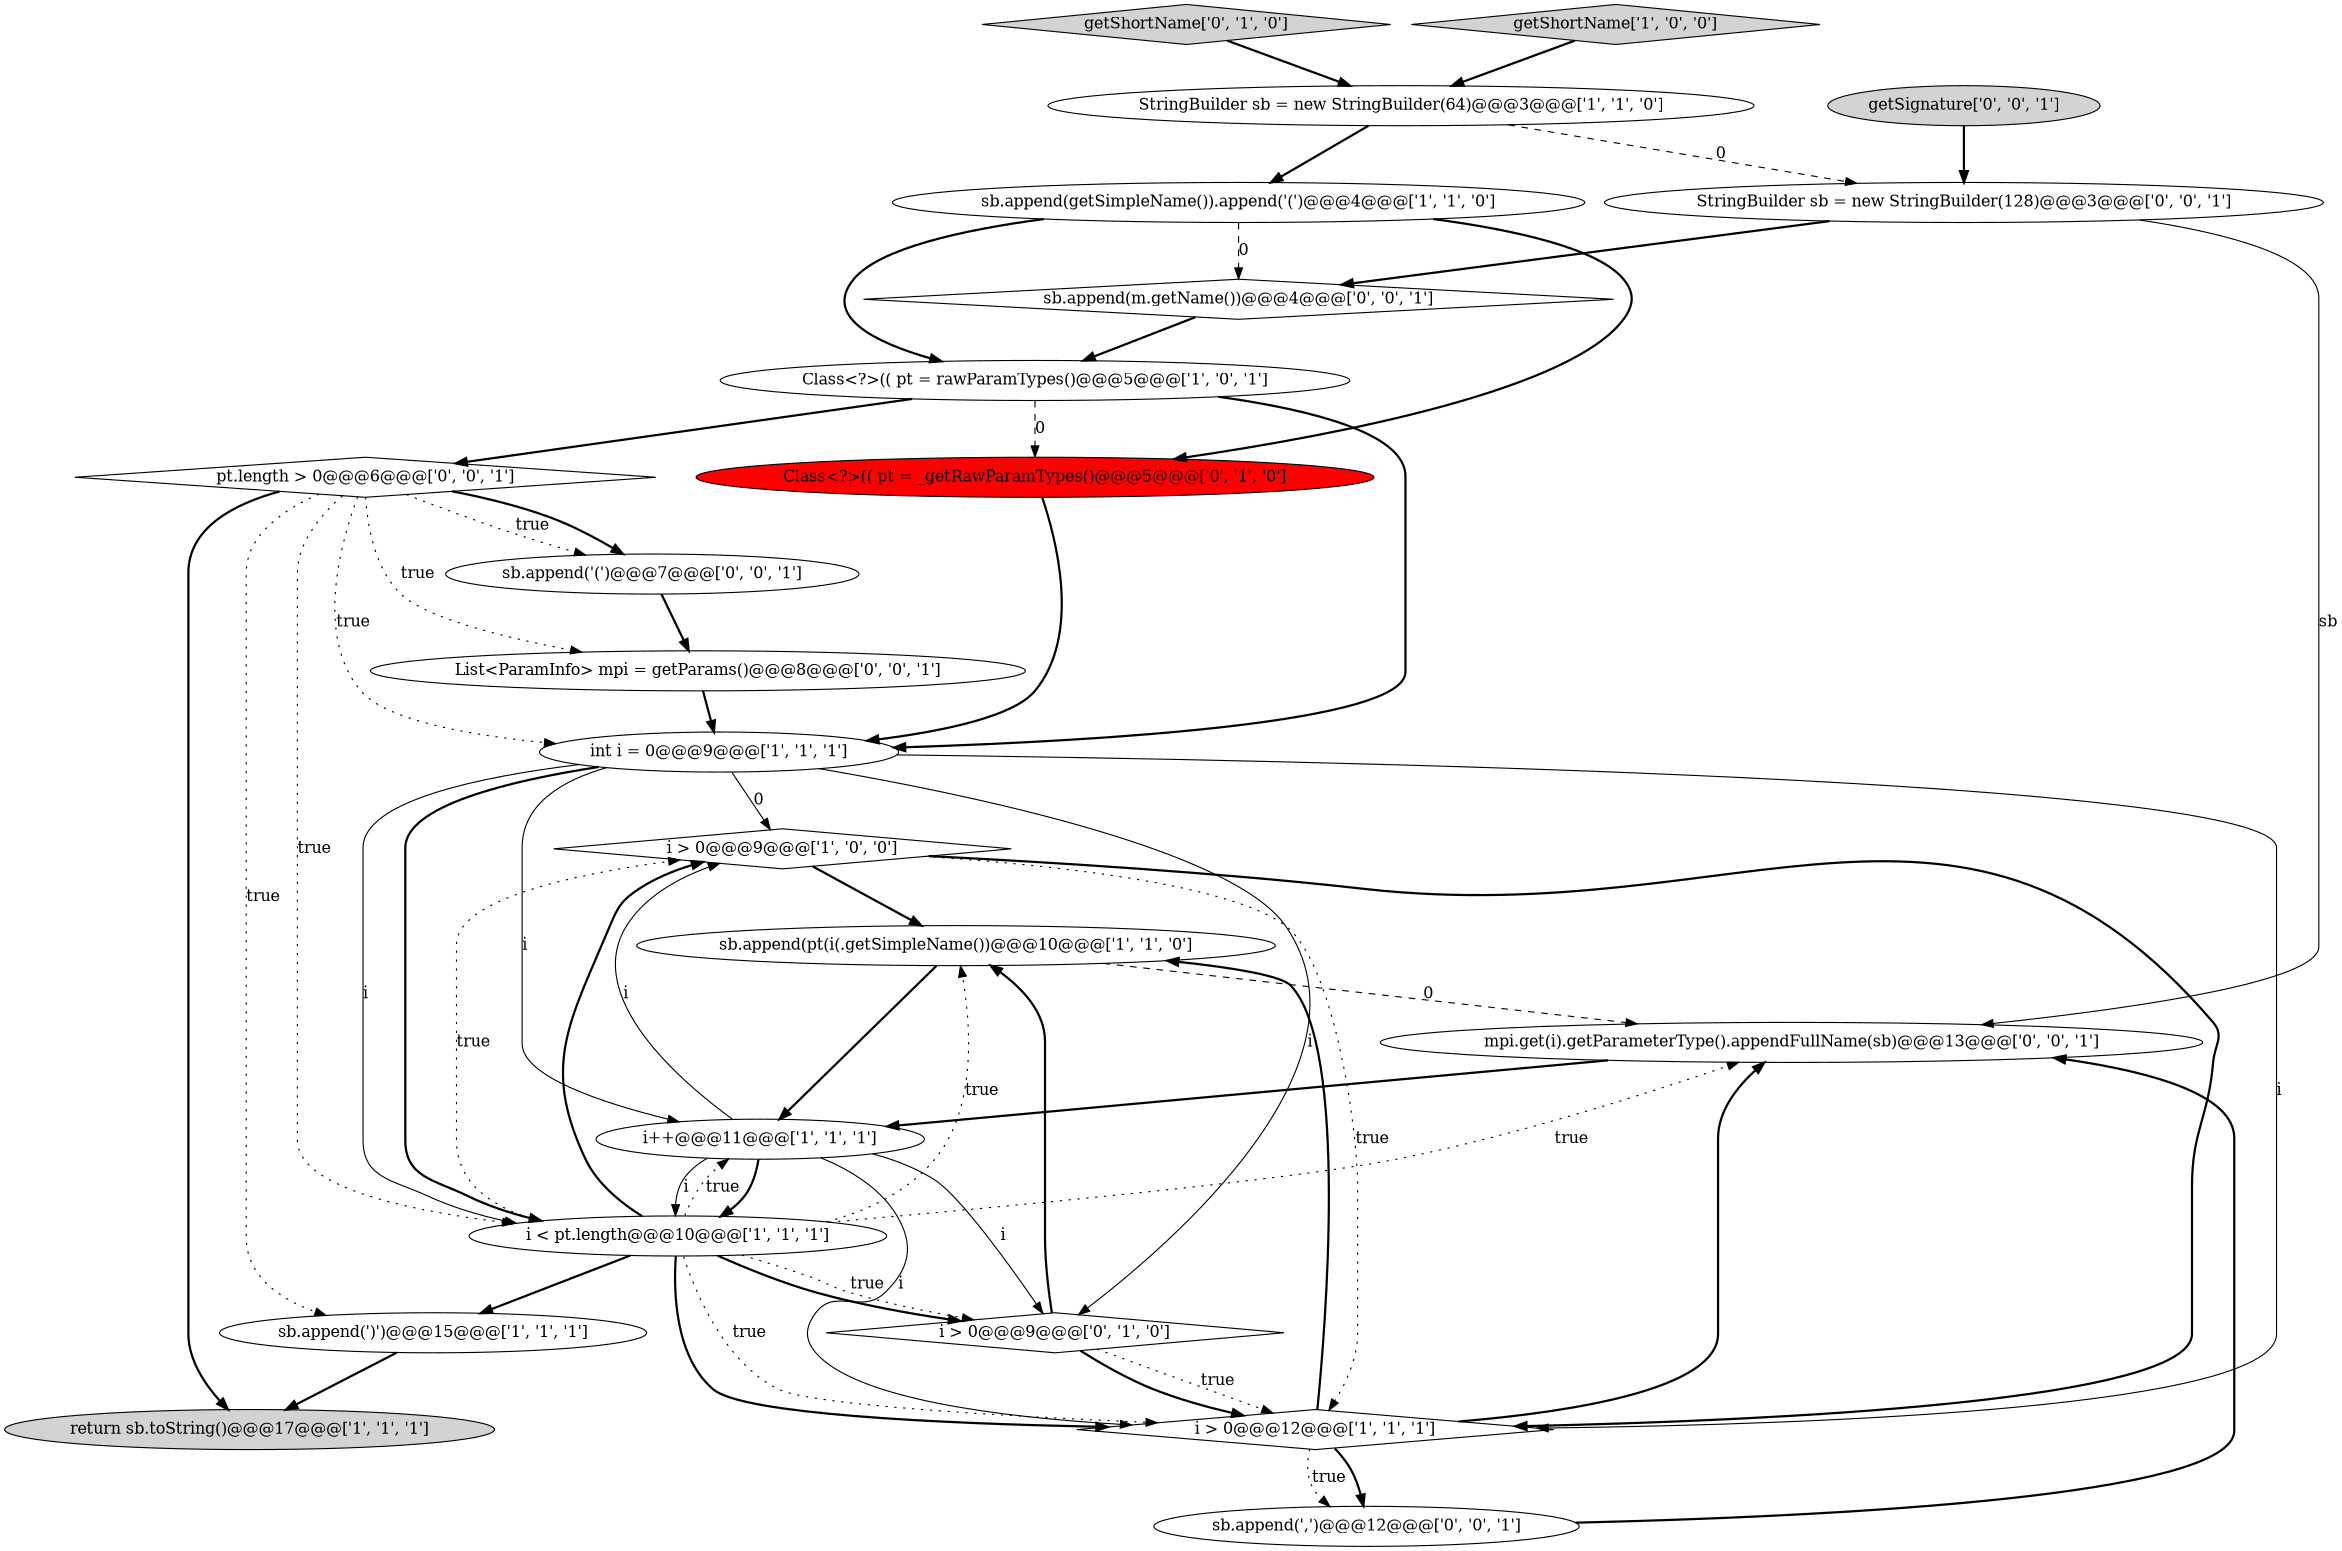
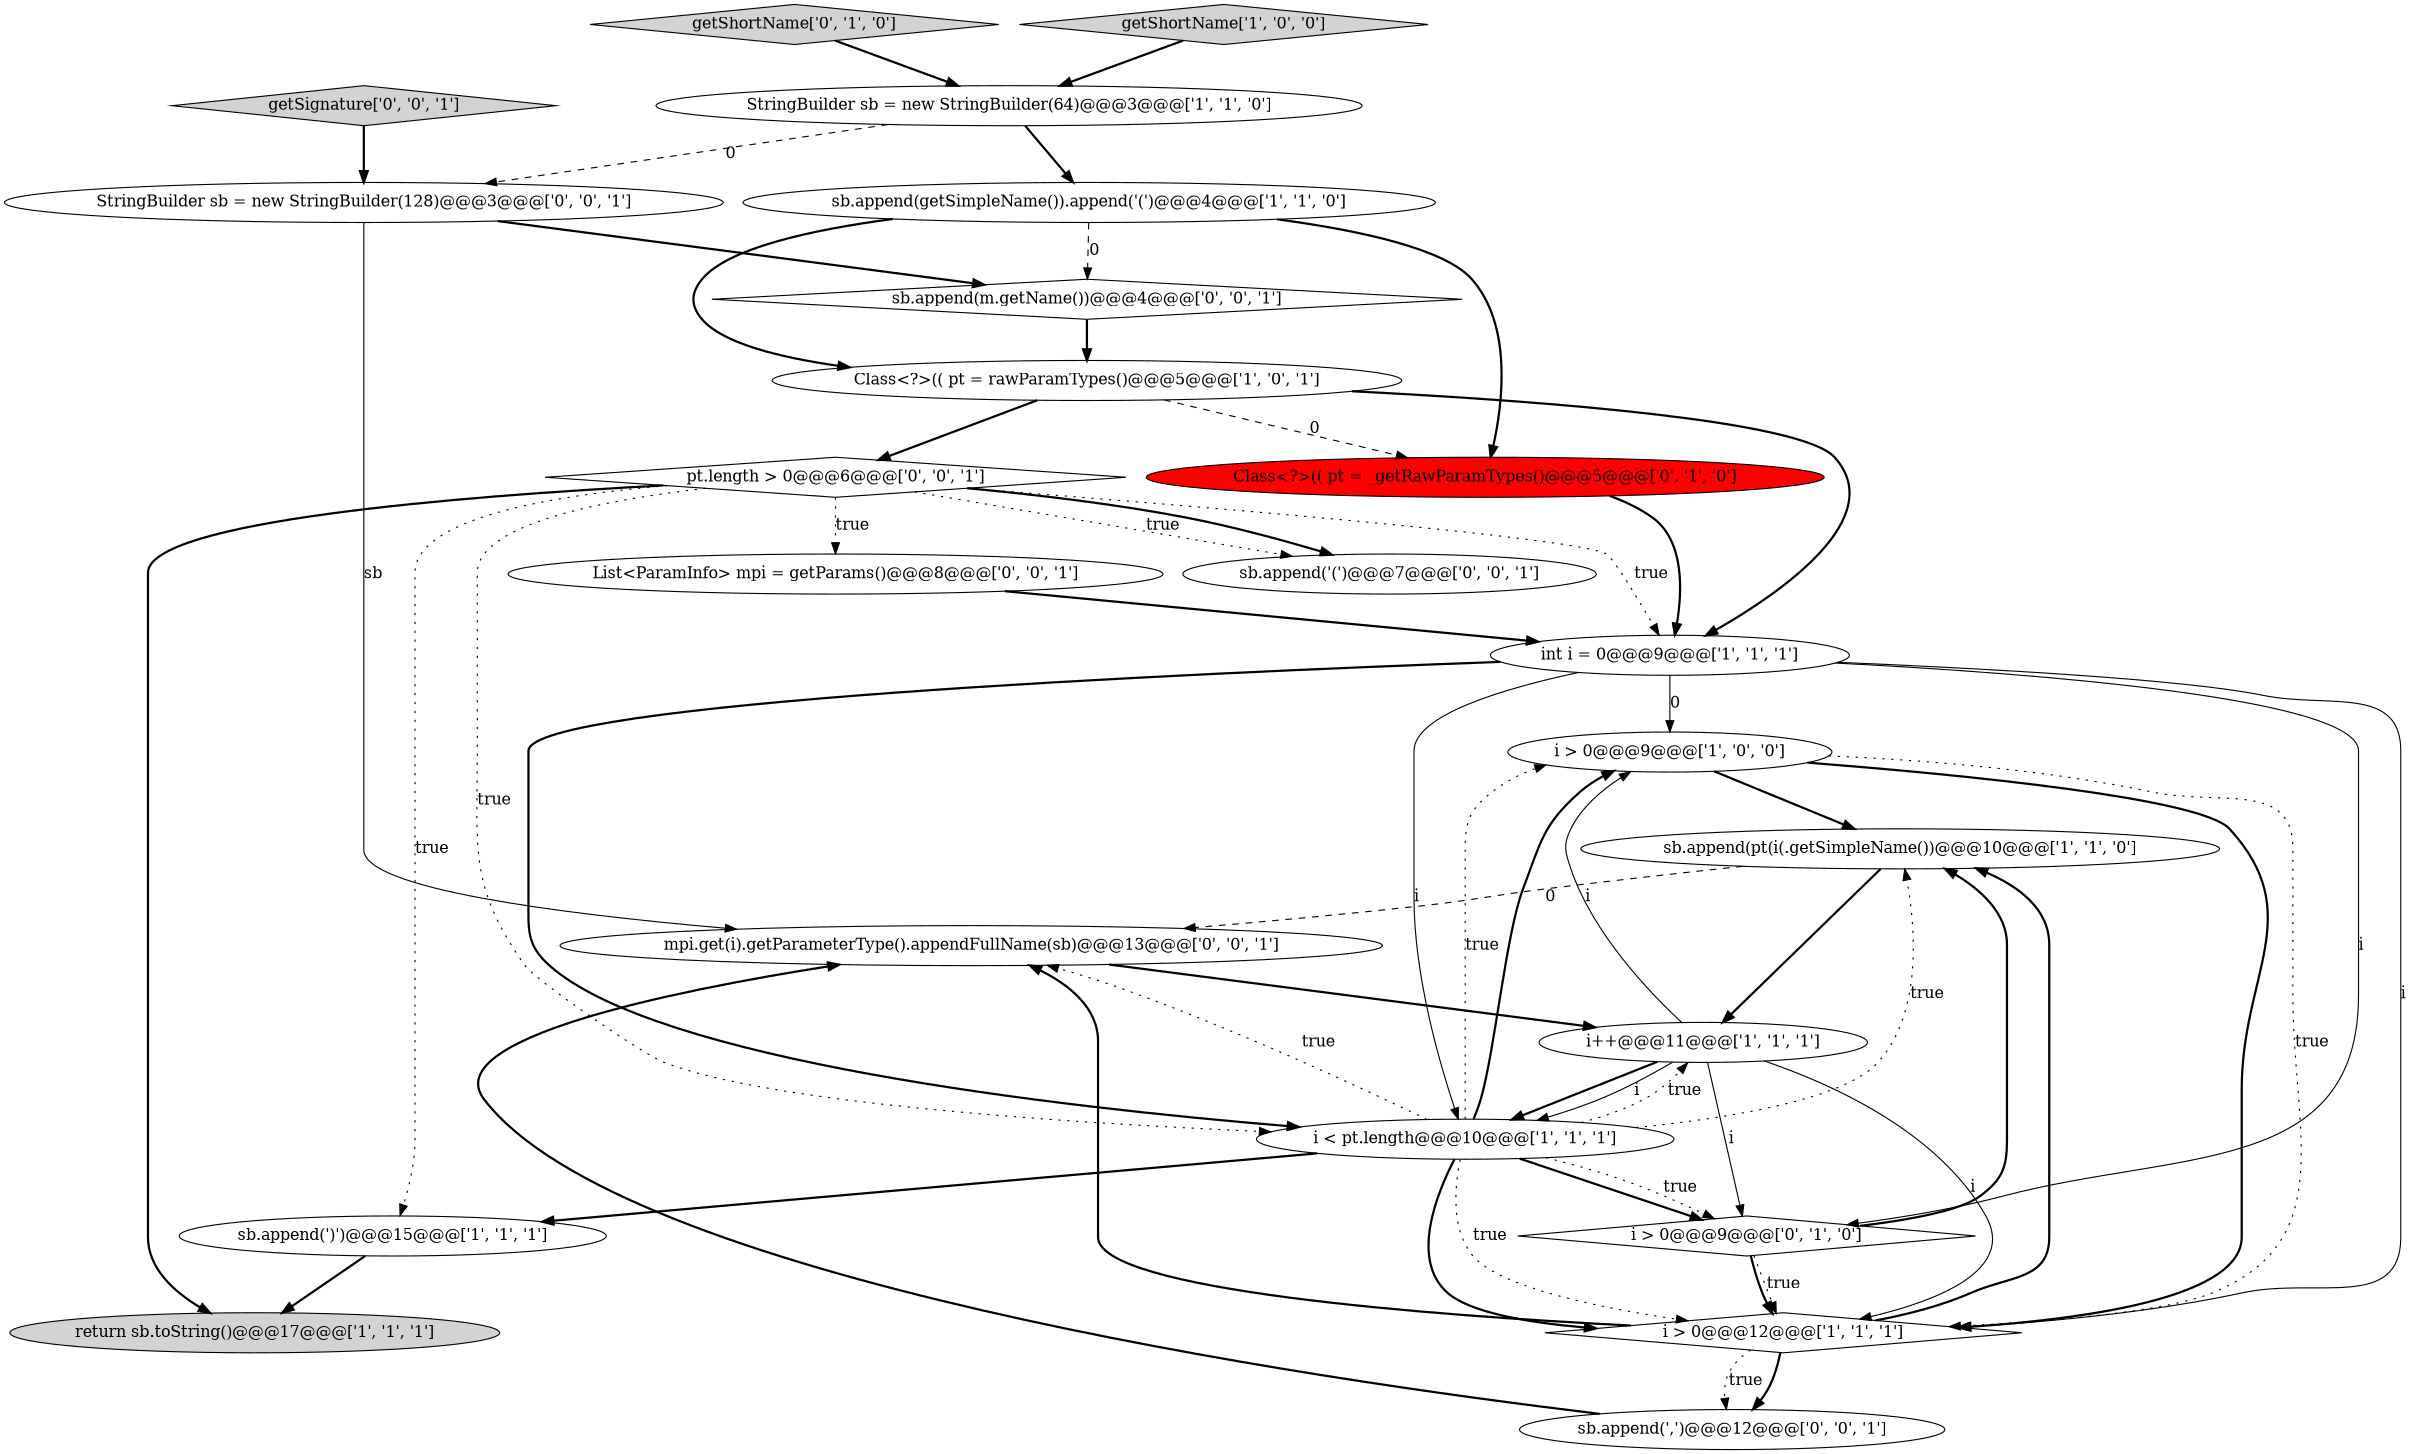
(1964, 106) -> (364, 106)
(673, 617) -> none
(782, 849) -> (1670, 752)
(522, 968) -> none
